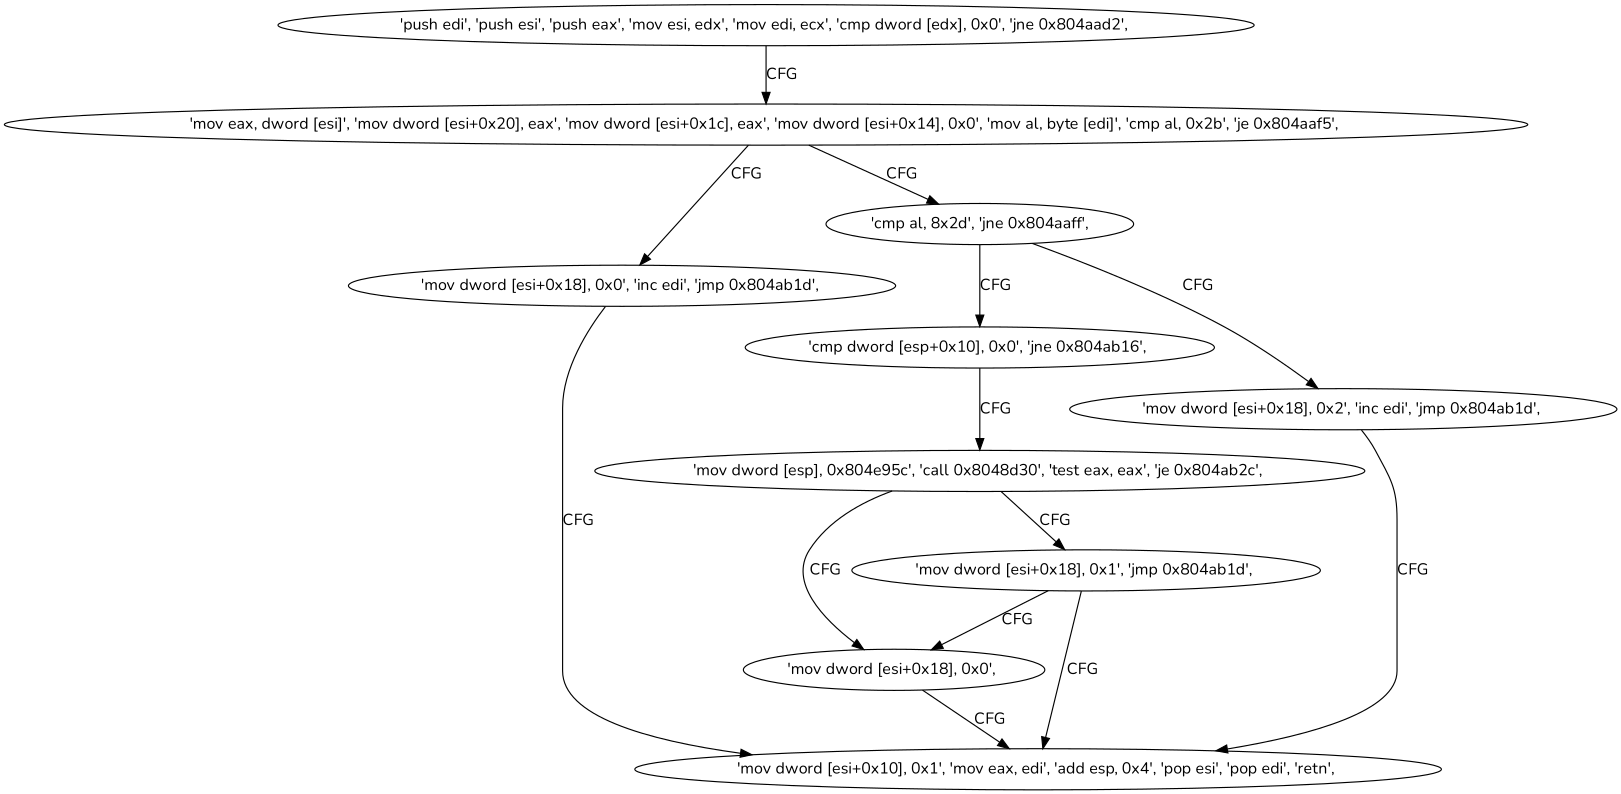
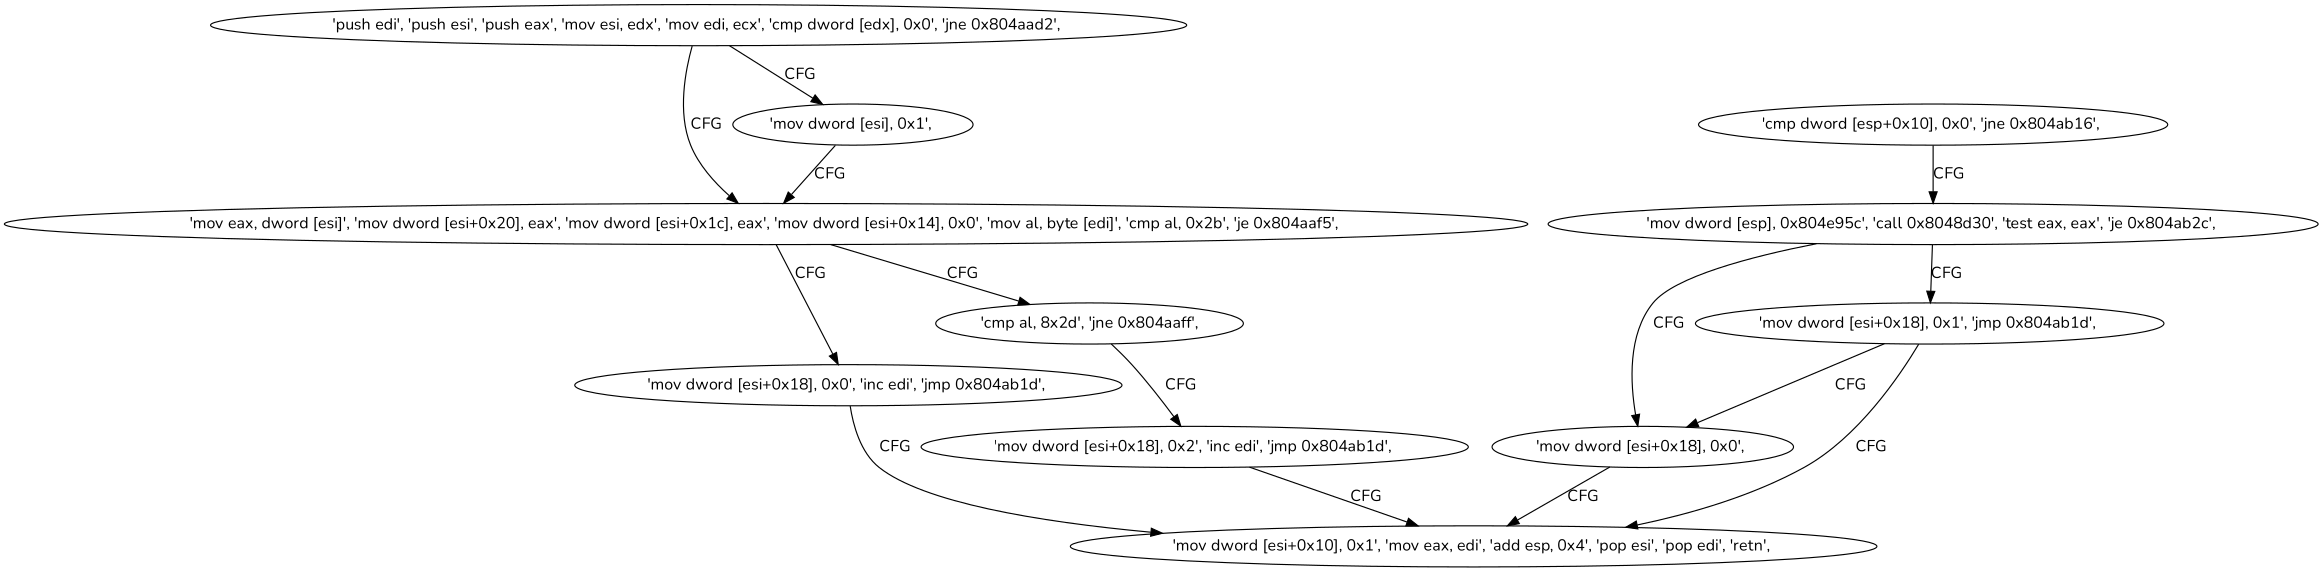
none -> (853, 125)
(980, 280) -> none
